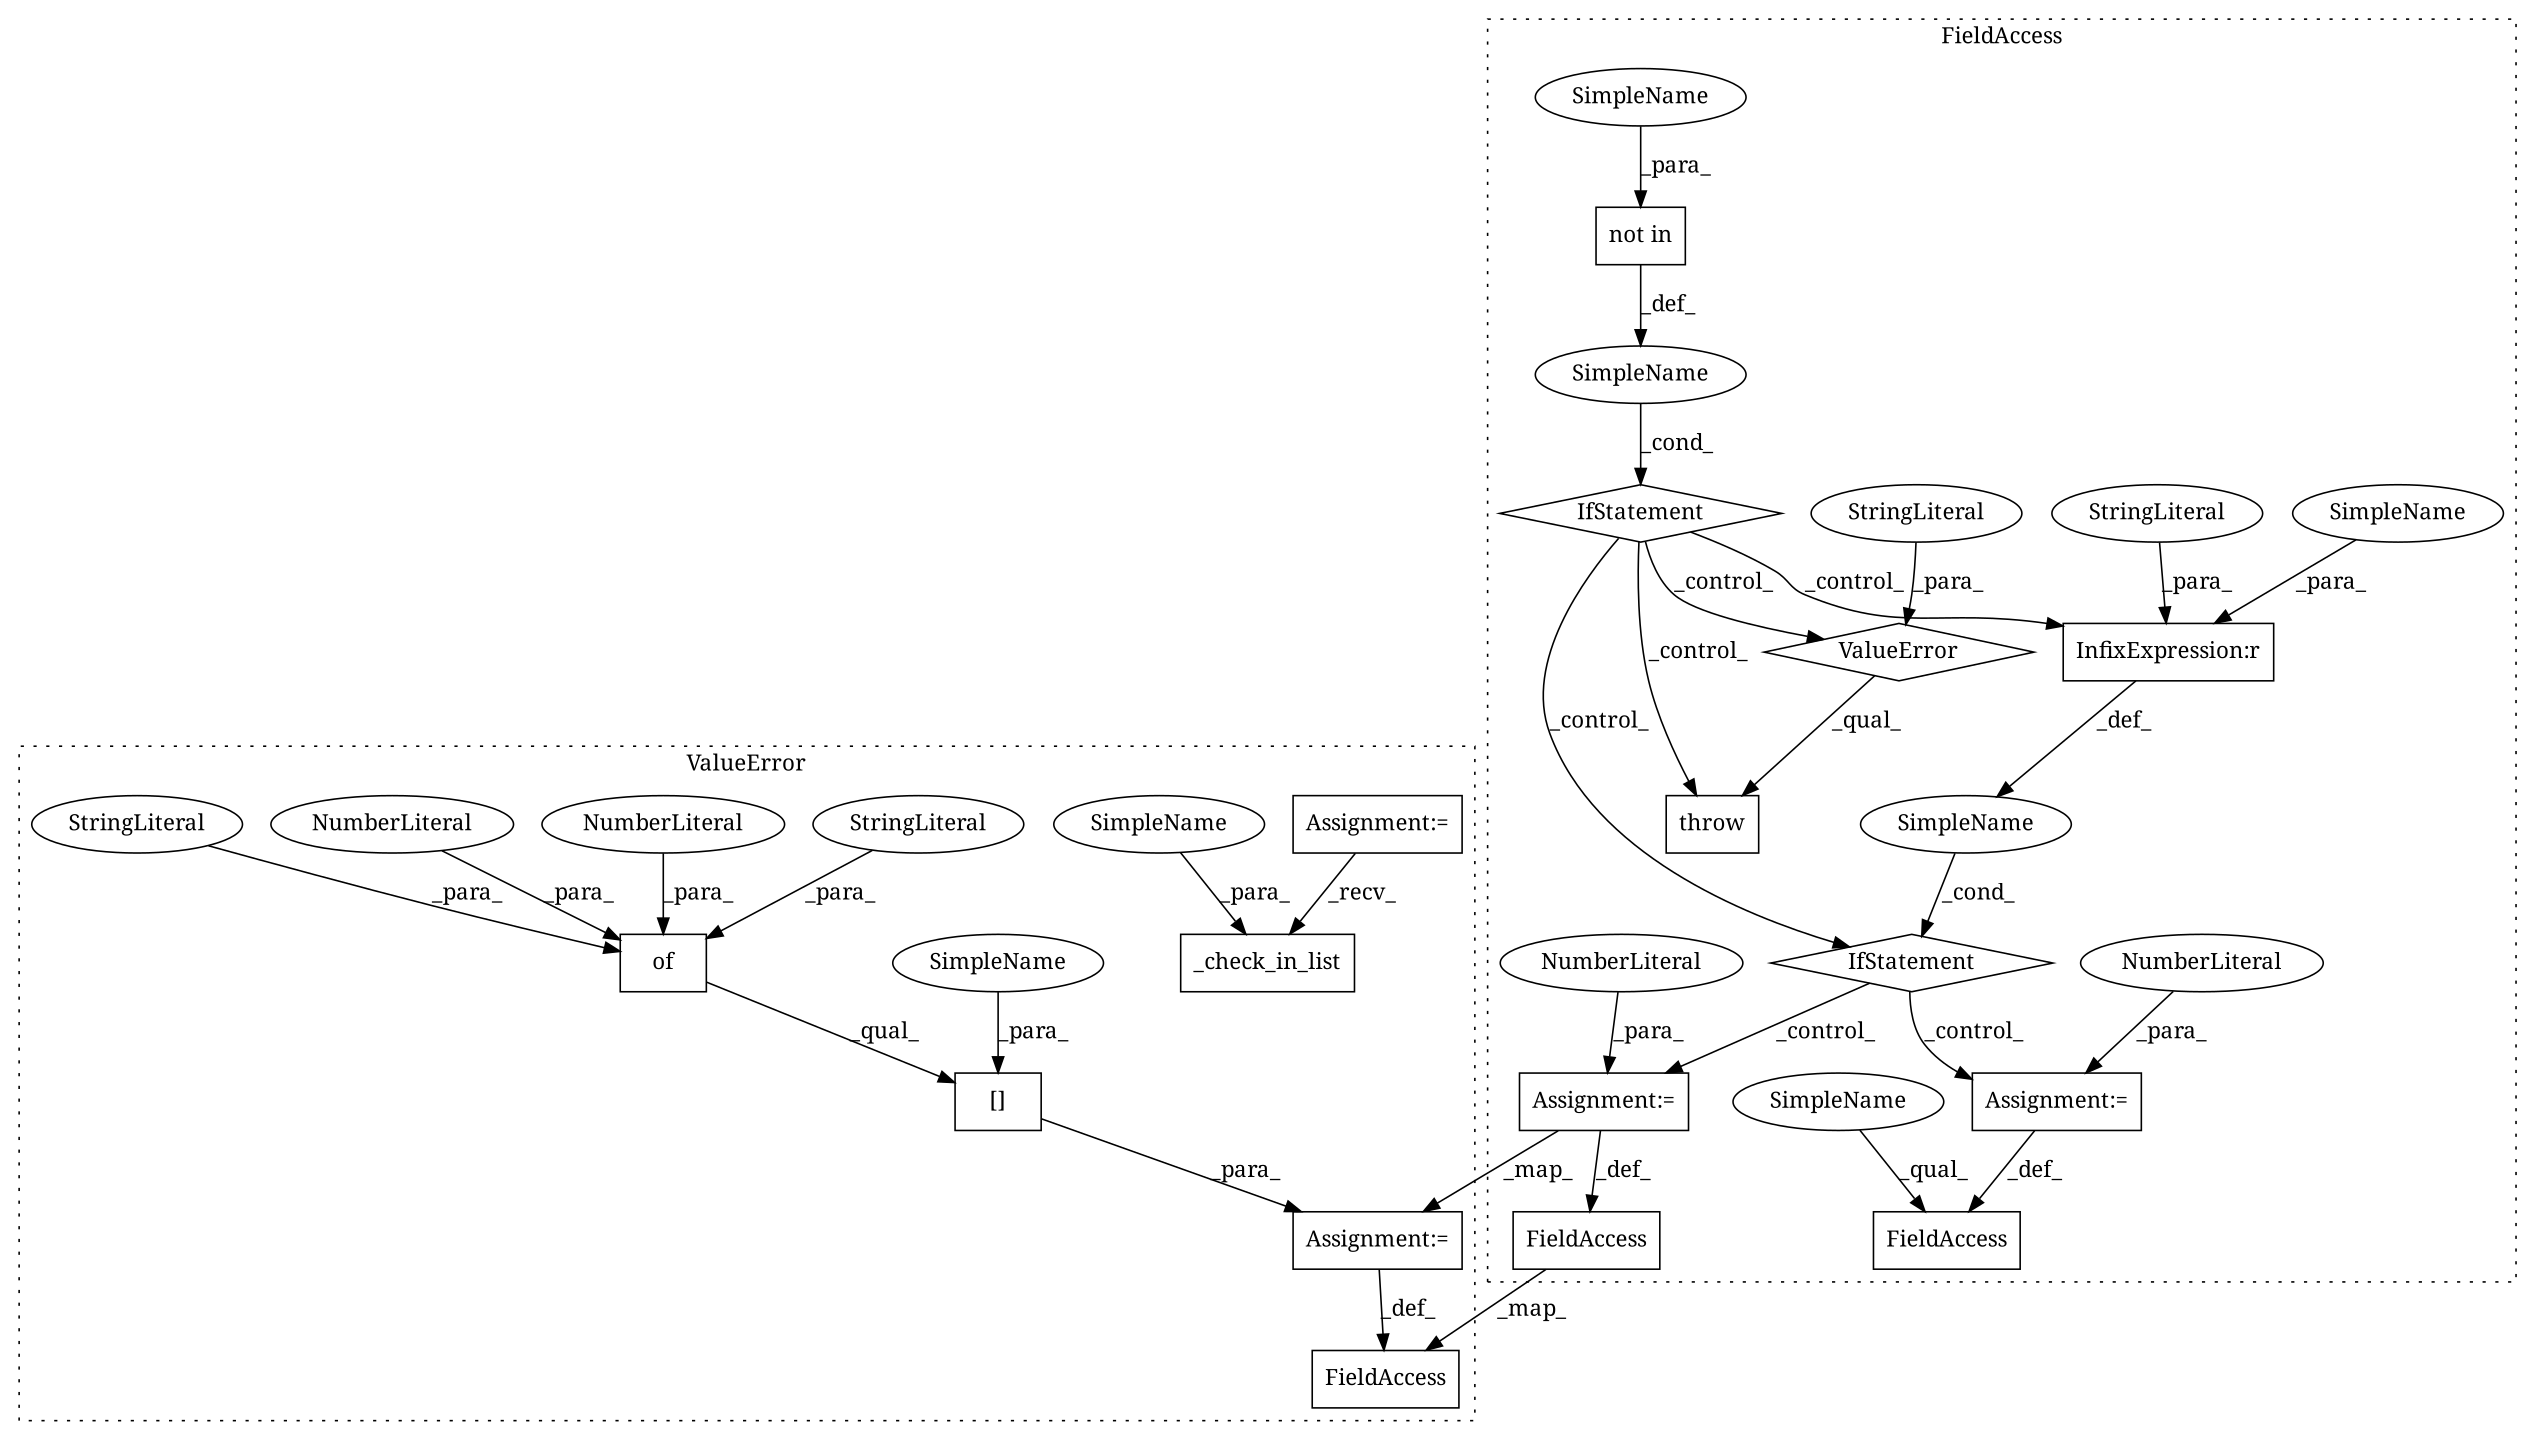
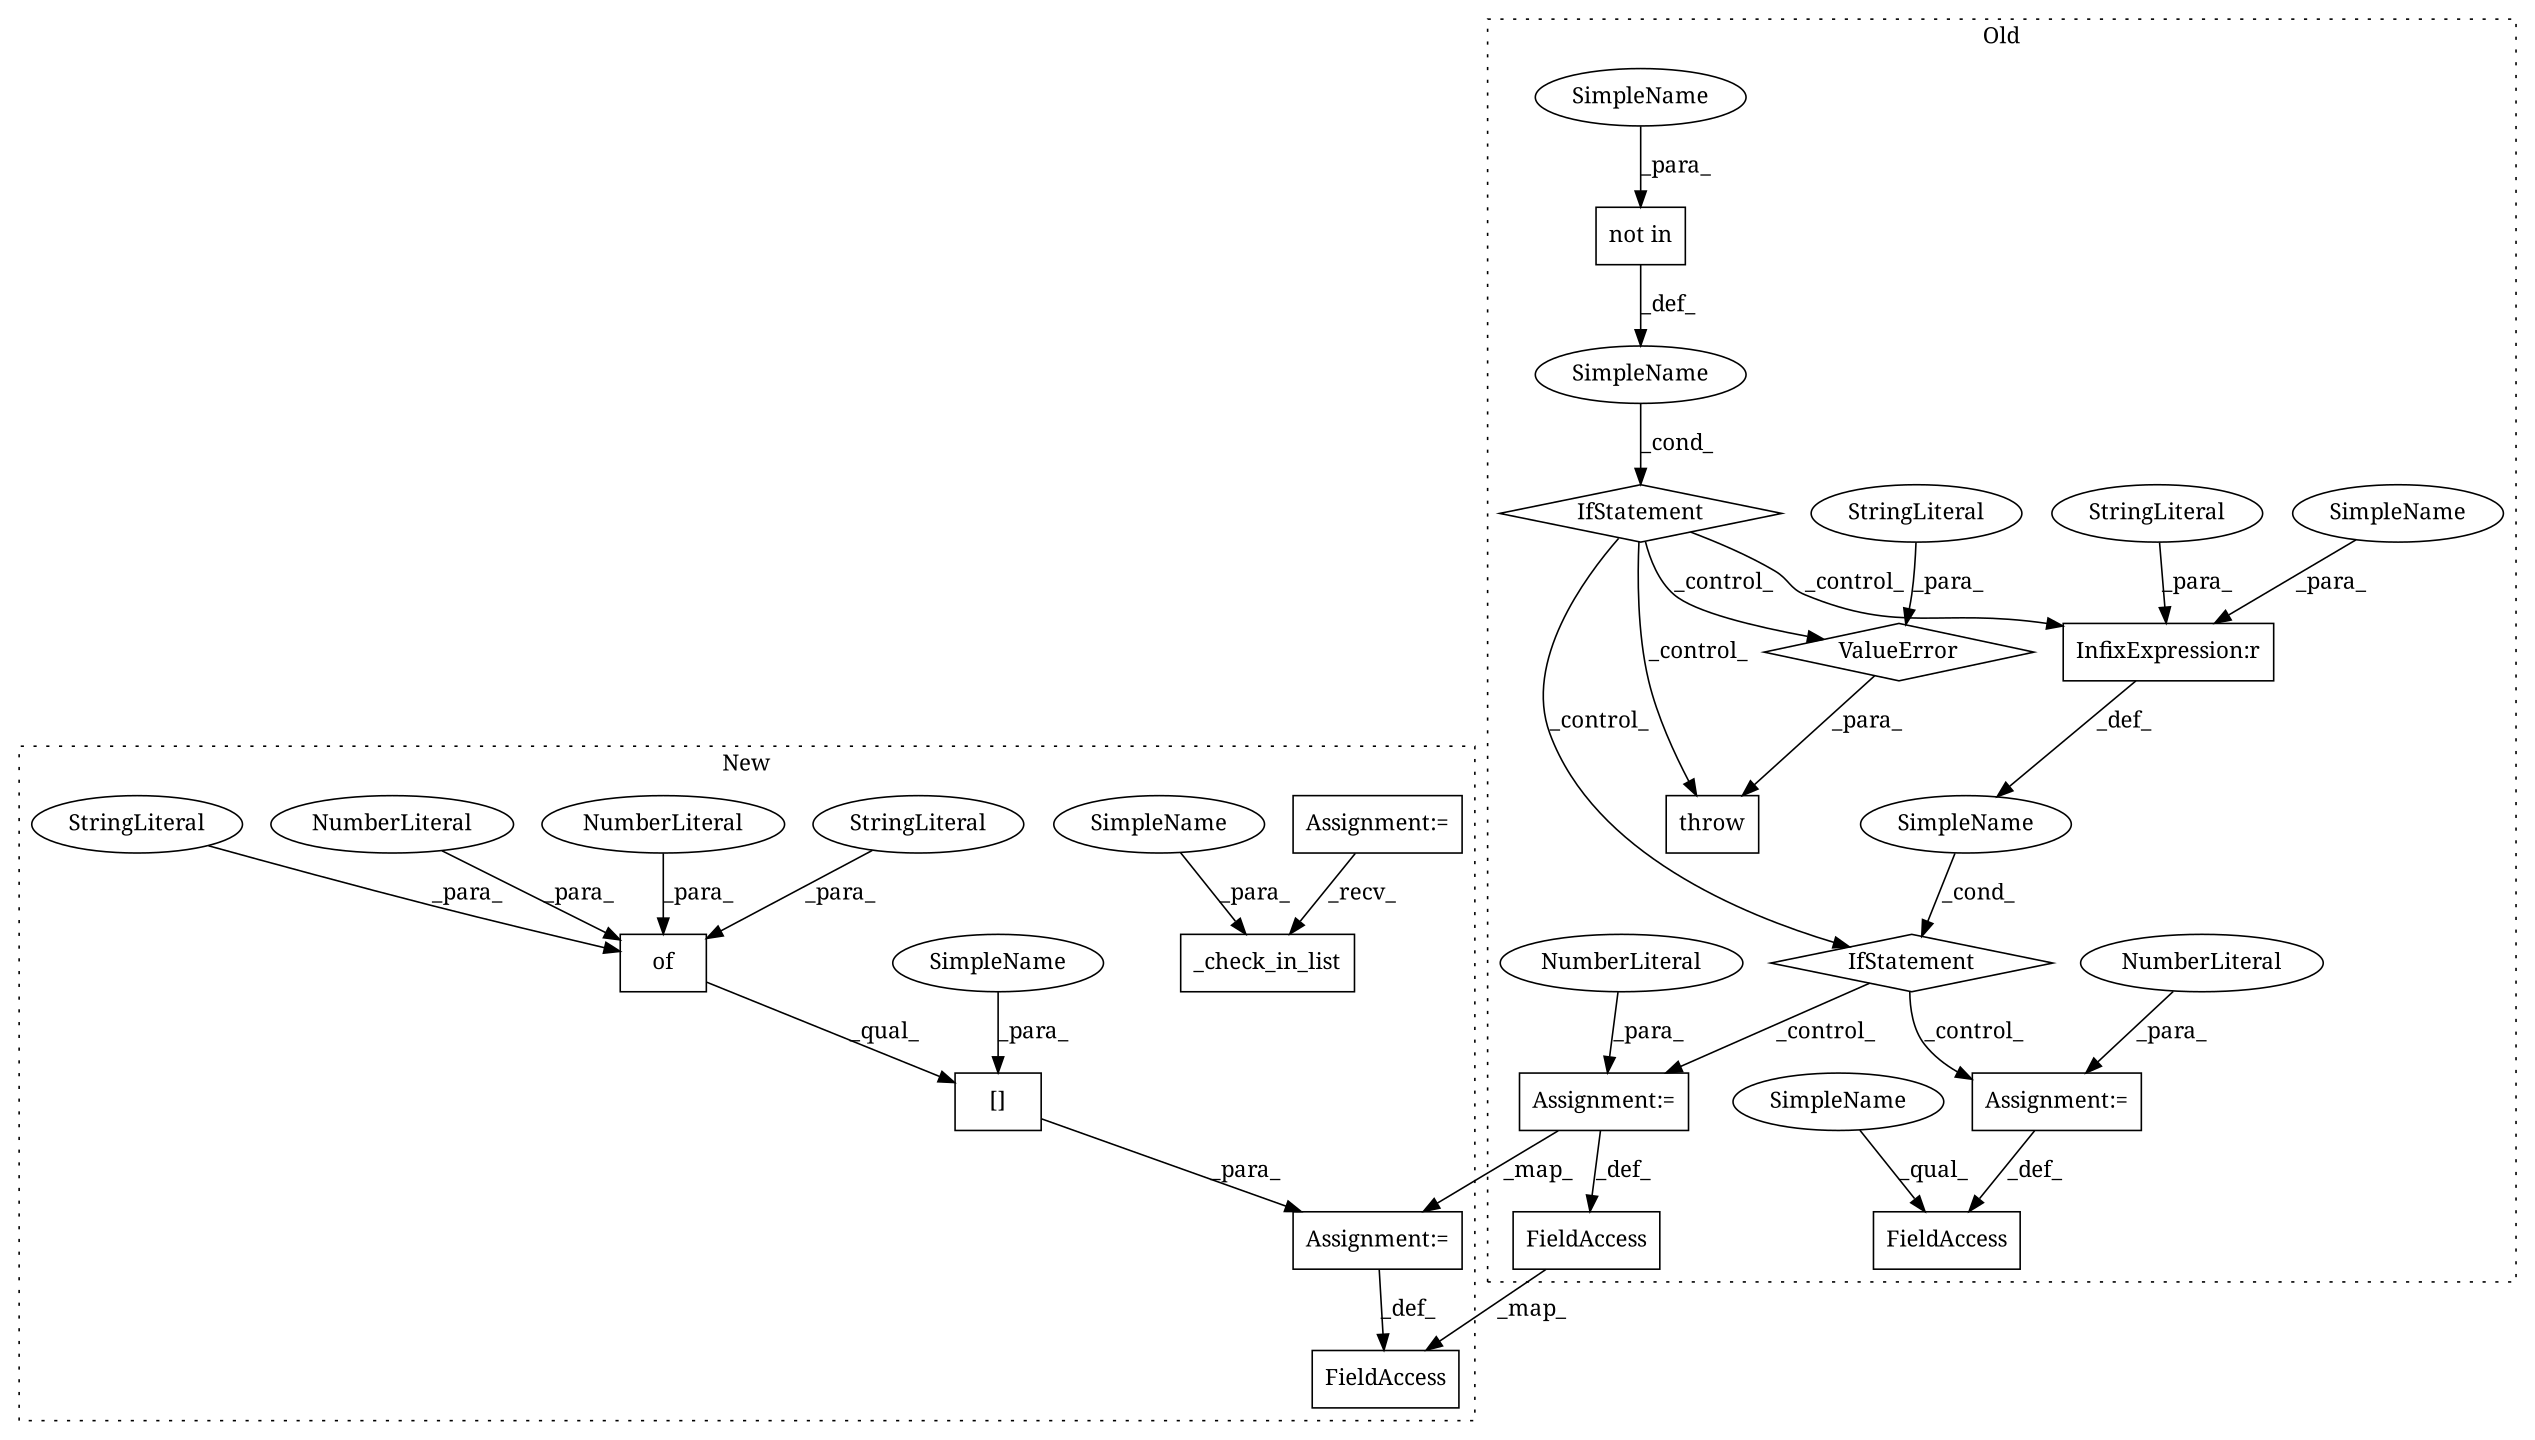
(2002, 37) -> (2002, 37)
(1867, 721) -> (1868, 721)
(747, 765) -> (747, 765)
